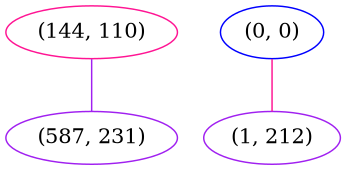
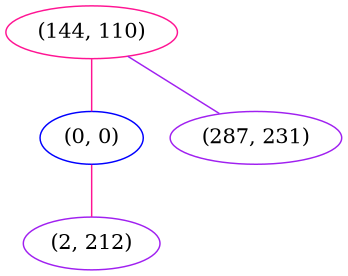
none -> (92, 85)
(92, 138) -> (256, 138)
(272, 138) -> (92, 243)
